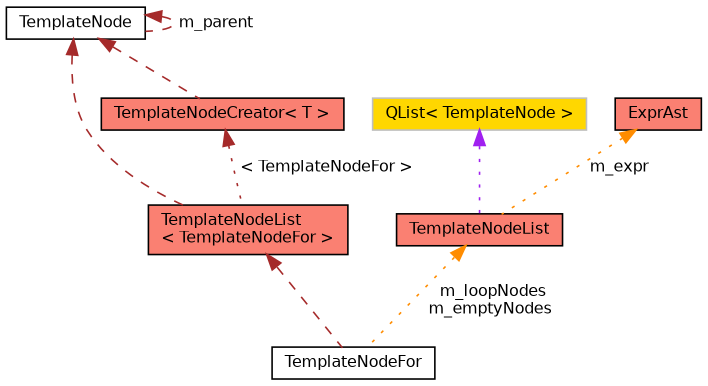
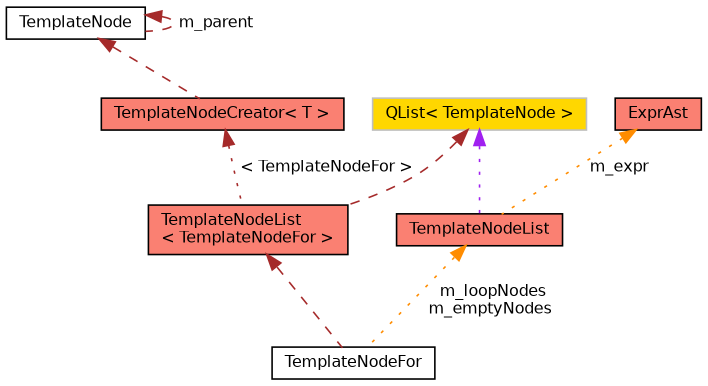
(101, 149) -> (405, 181)
